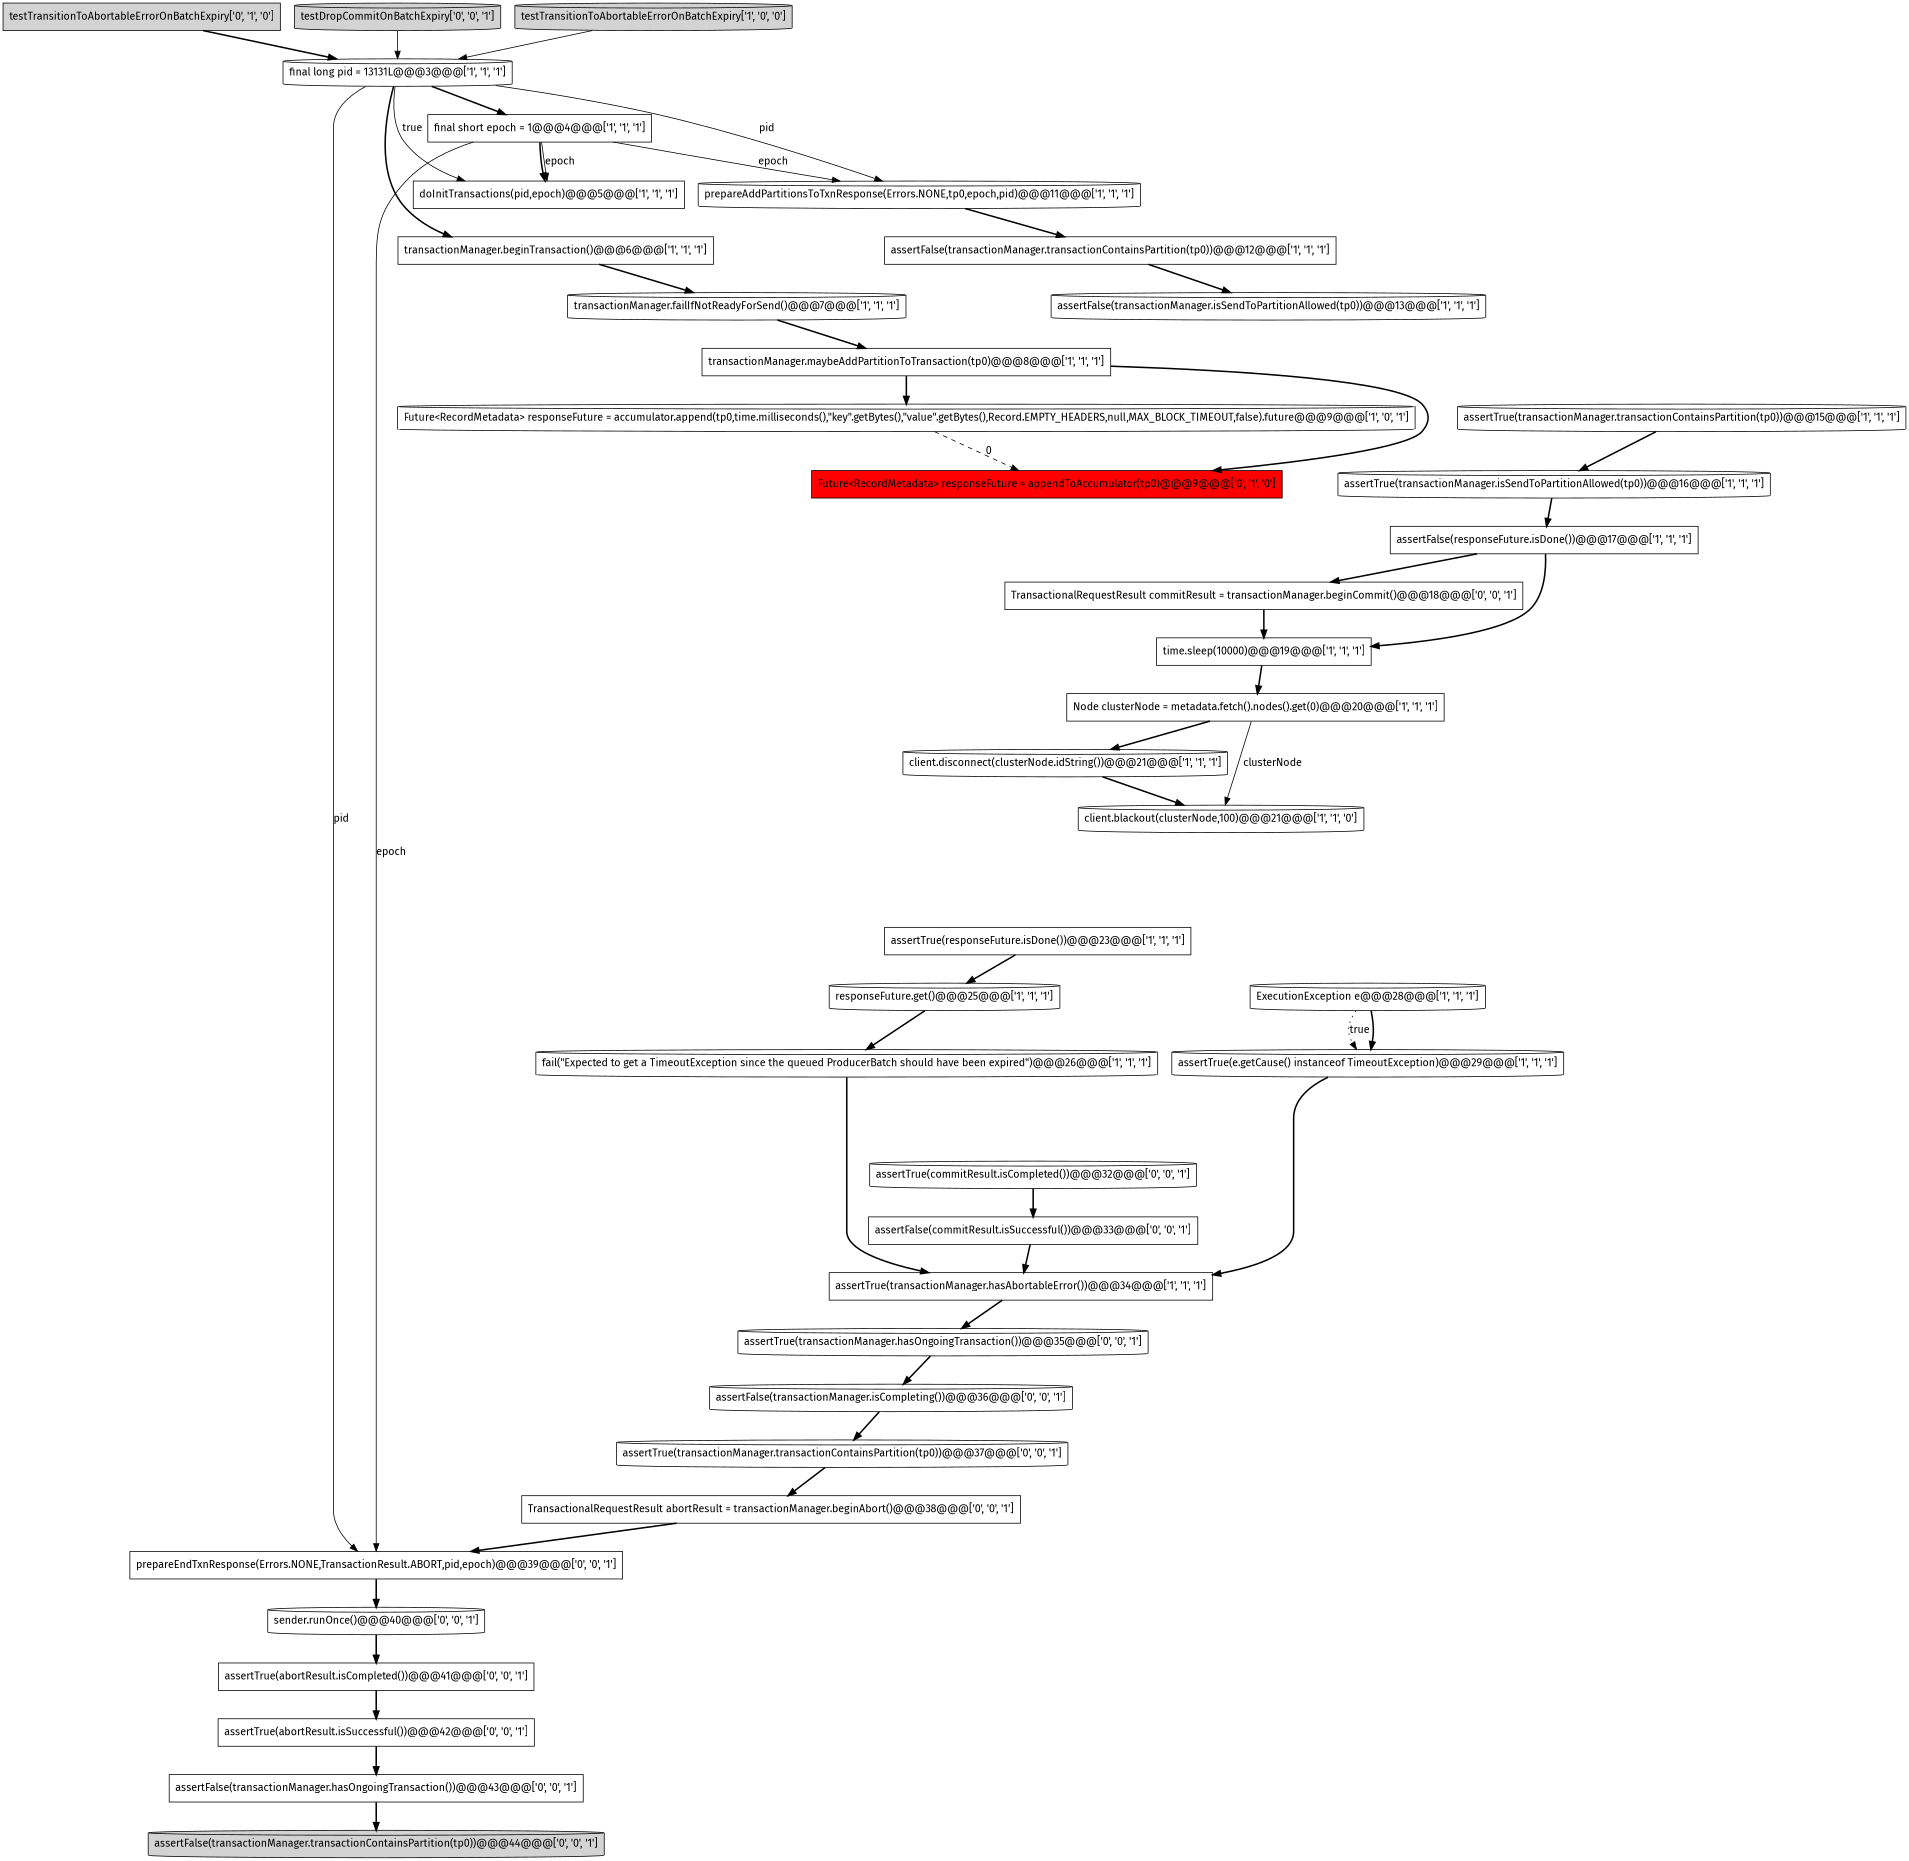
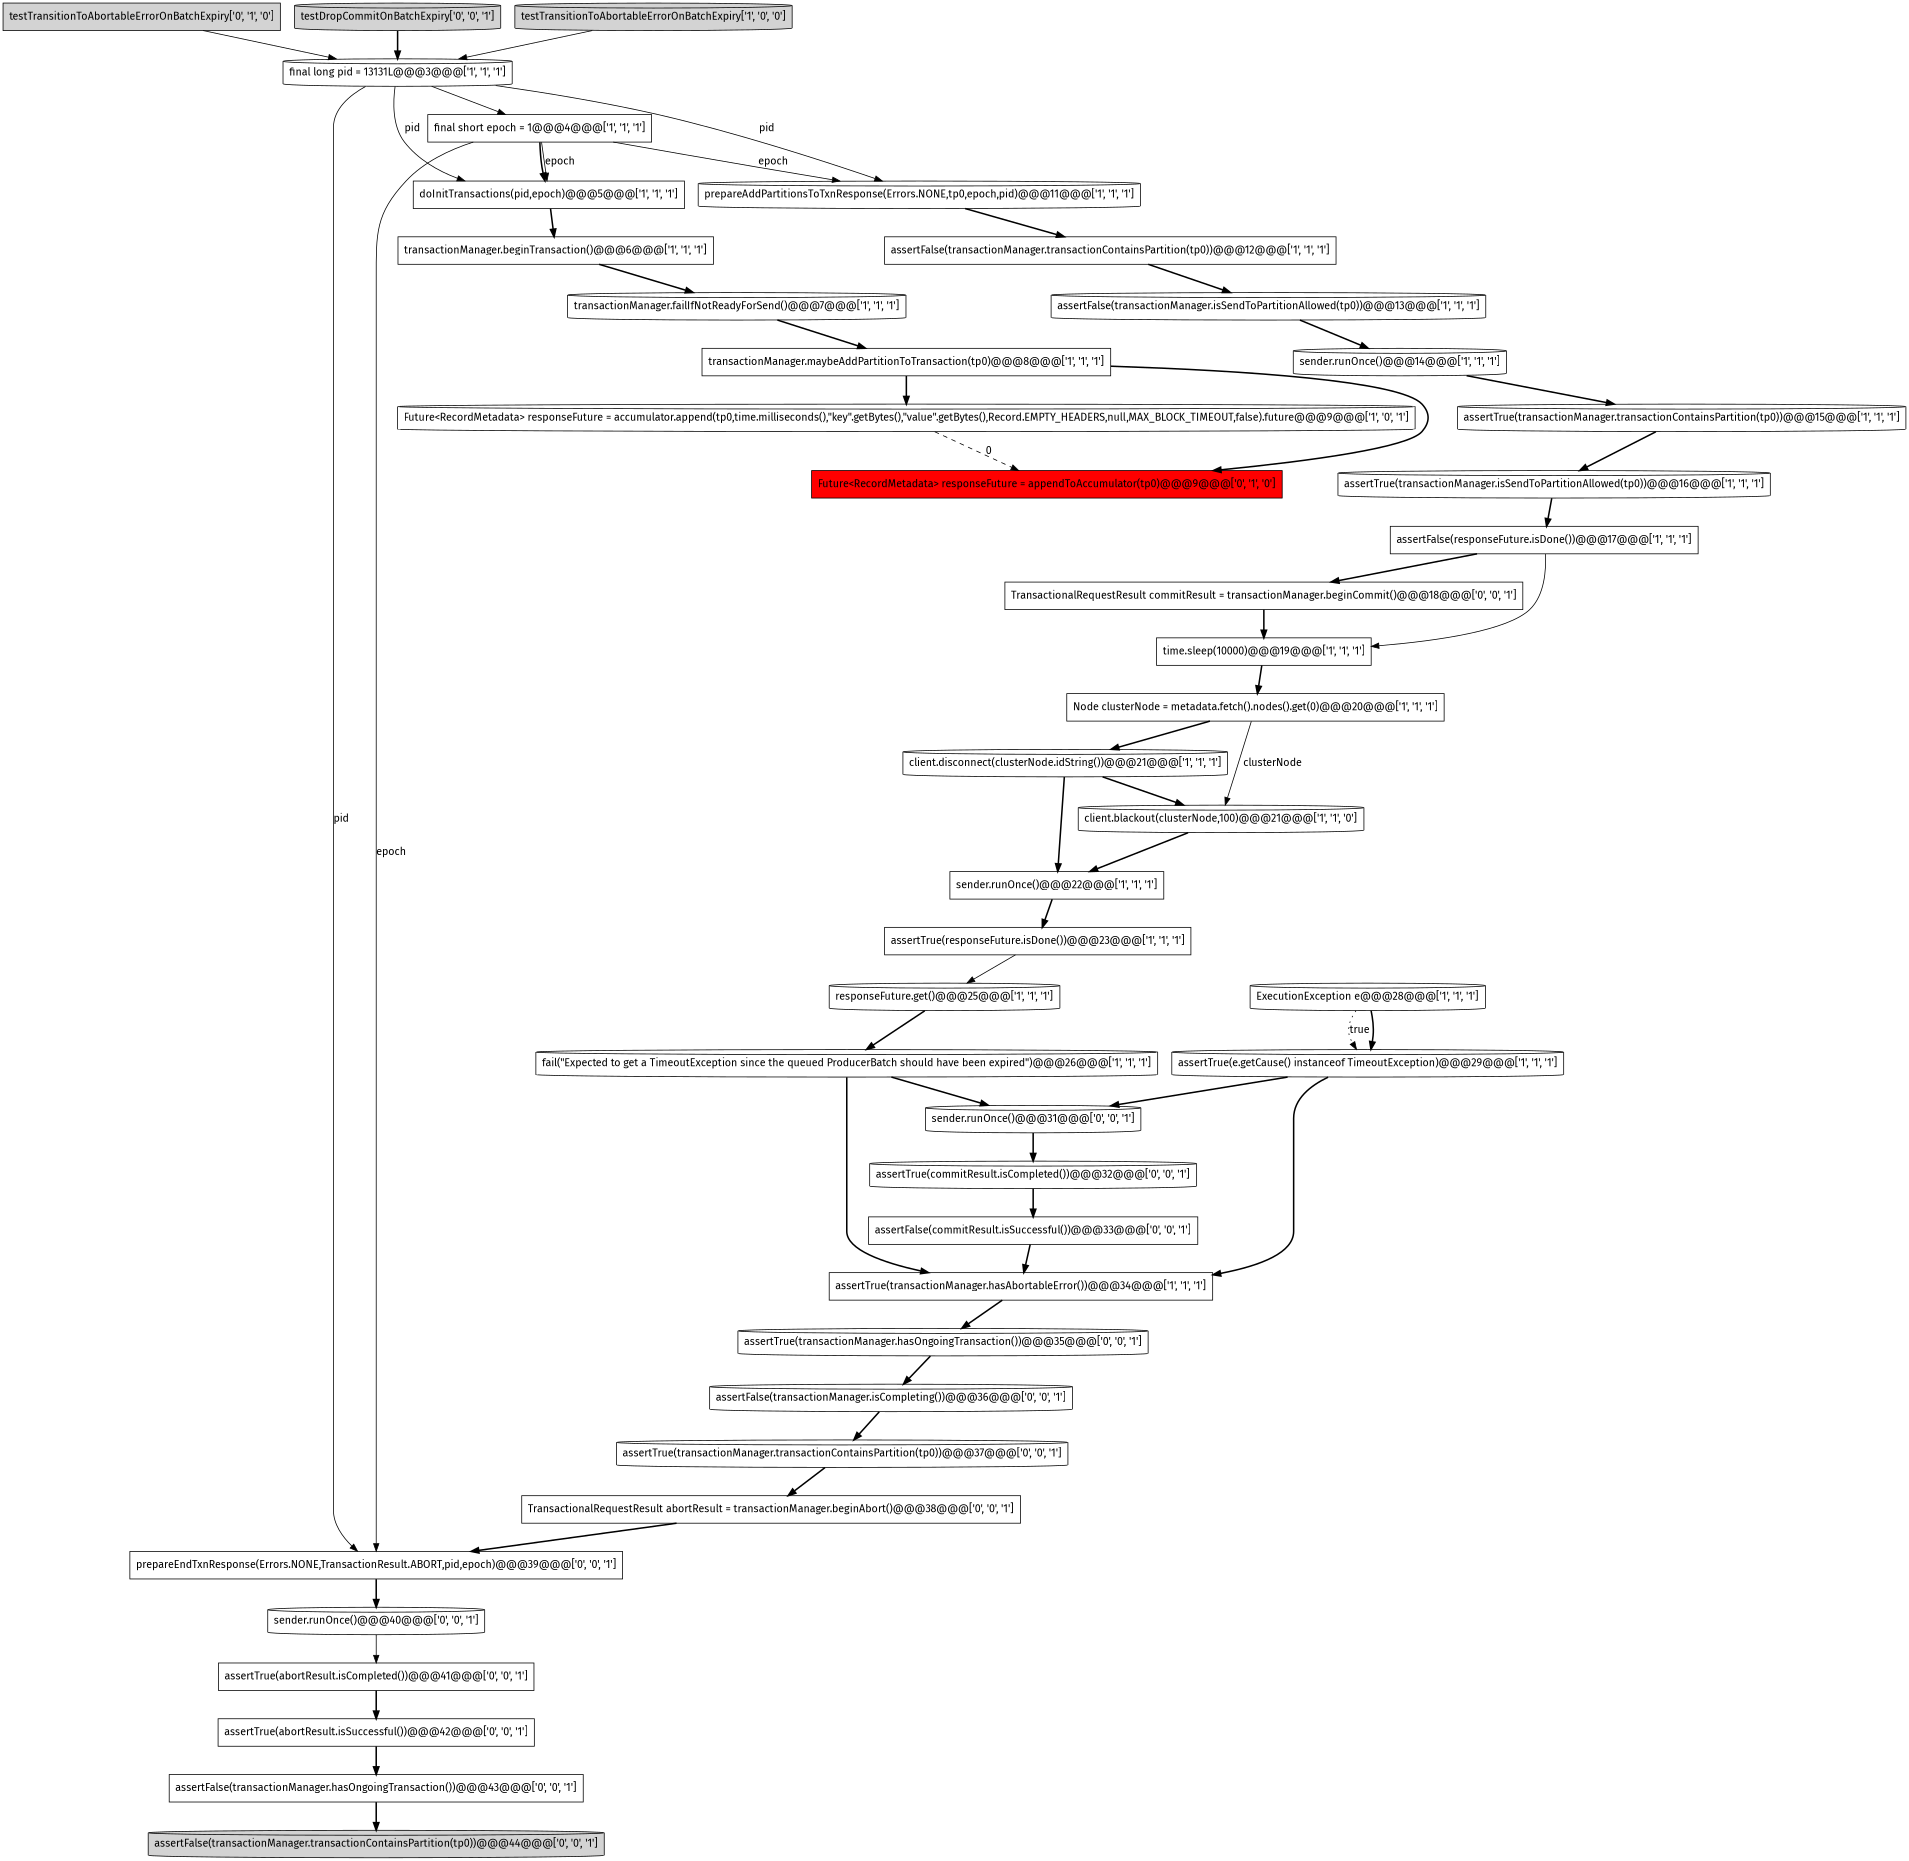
(398, 41) -> (398, 41)
(266, 44) -> (266, 44)
(465, 99) -> (465, 99)
(412, 128) -> (412, 128)
(388, 172) -> (552, 219)
none -> (1400, 362)
(1486, 629) -> (1486, 629)
none -> (1057, 885)
(995, 967) -> (995, 967)
none -> (1033, 1119)
(376, 1645) -> (376, 1645)
